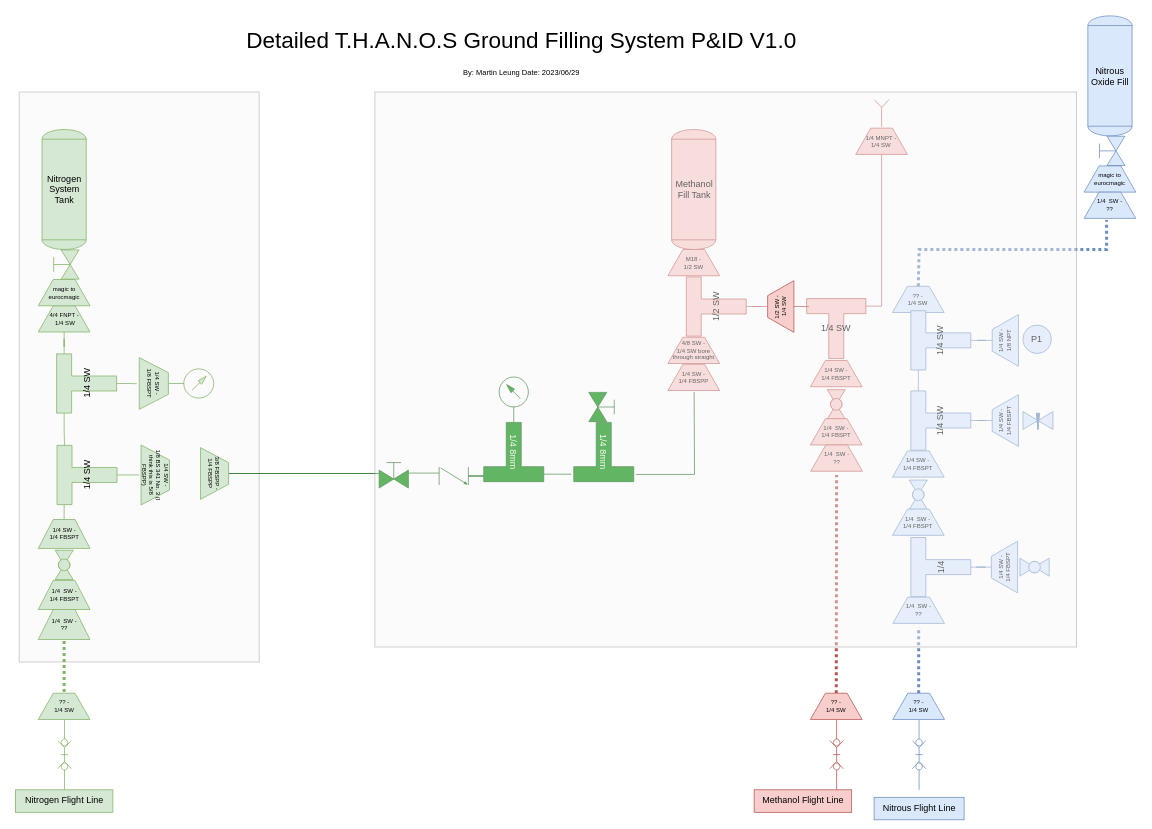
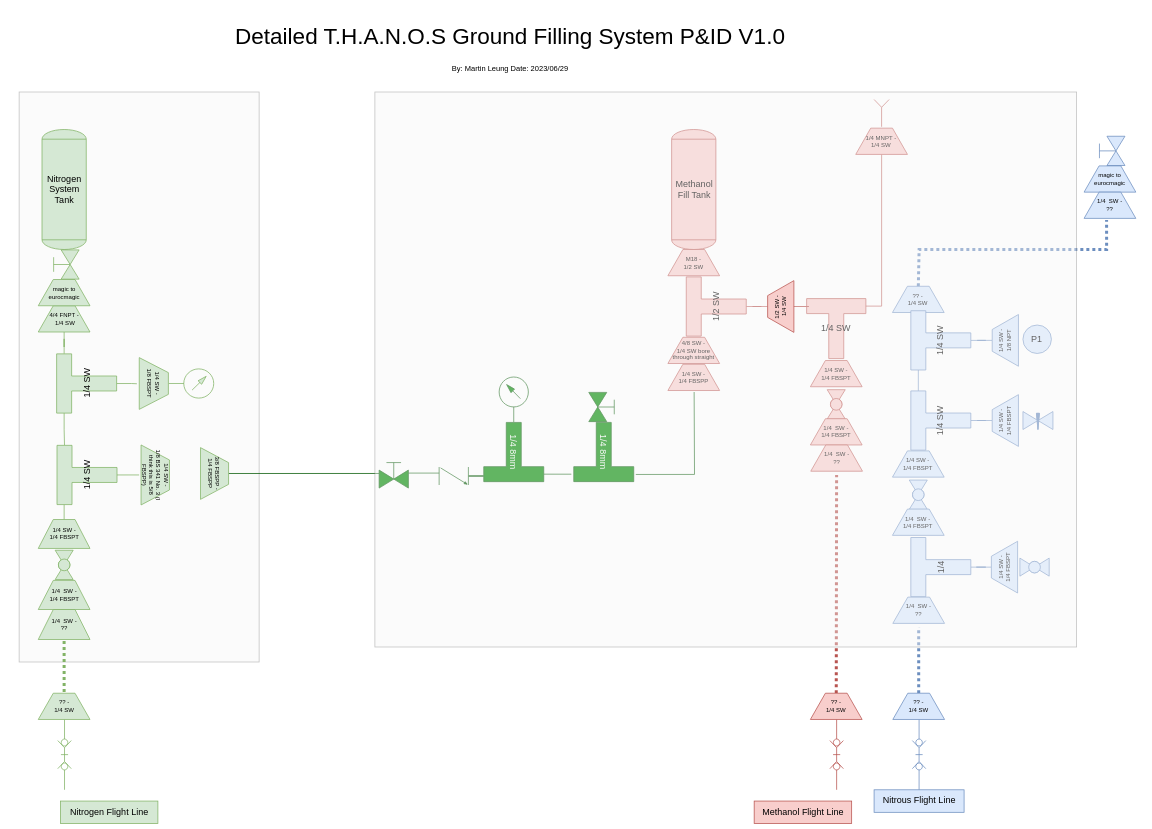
(522, 53) -> (510, 50)
(1110, 76) -> none
(64, 801) -> (109, 812)
(803, 801) -> (803, 812)
(919, 808) -> (919, 801)
